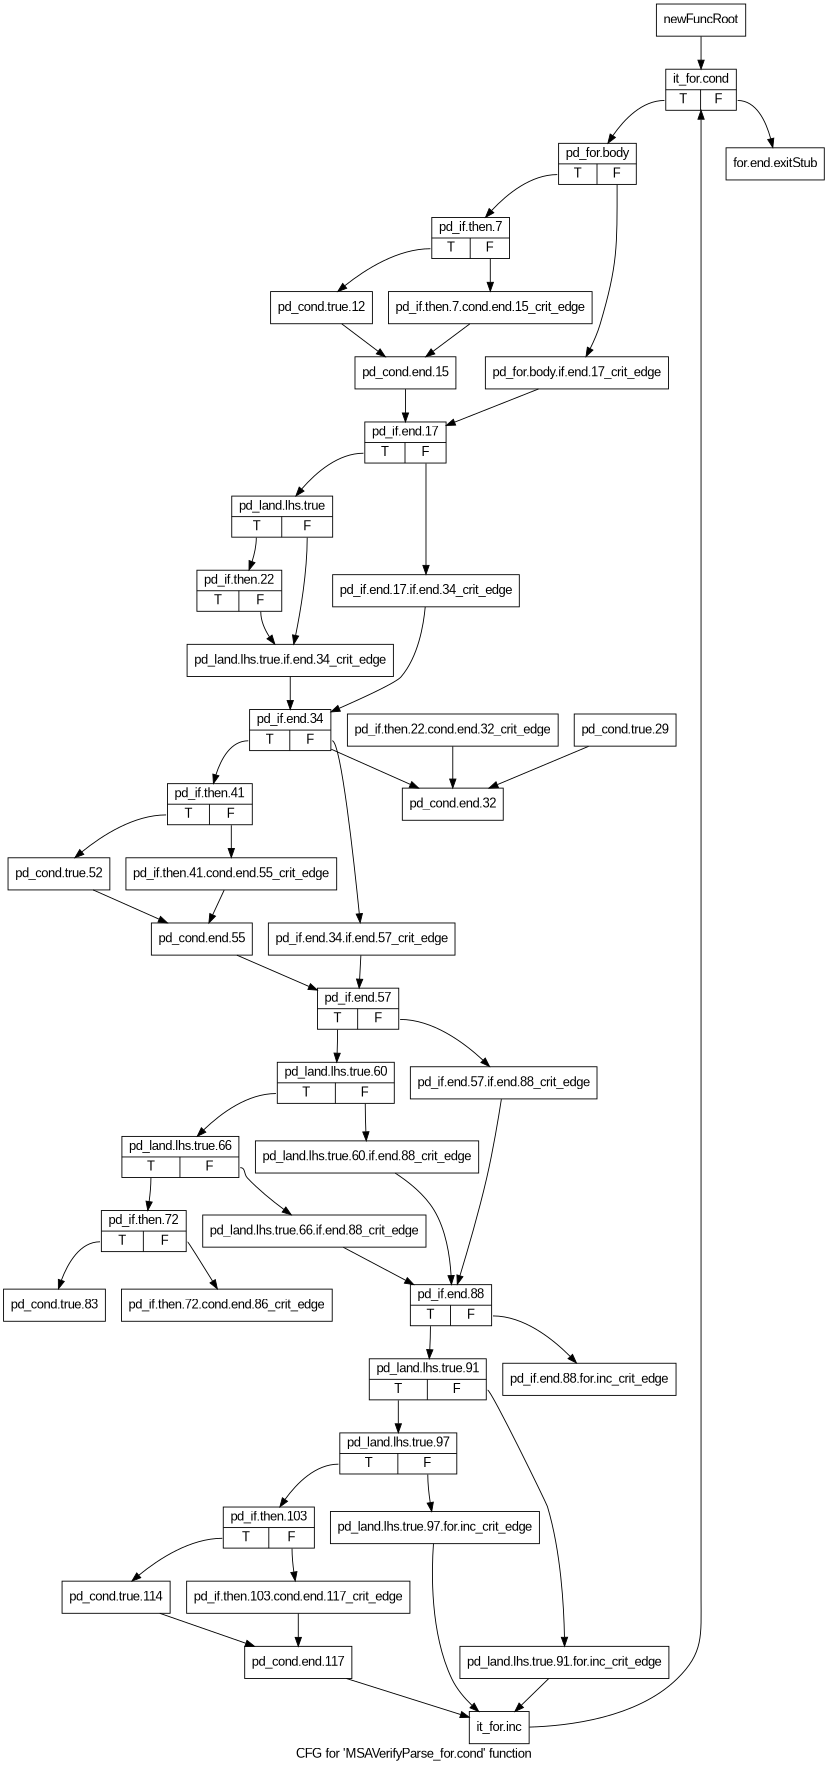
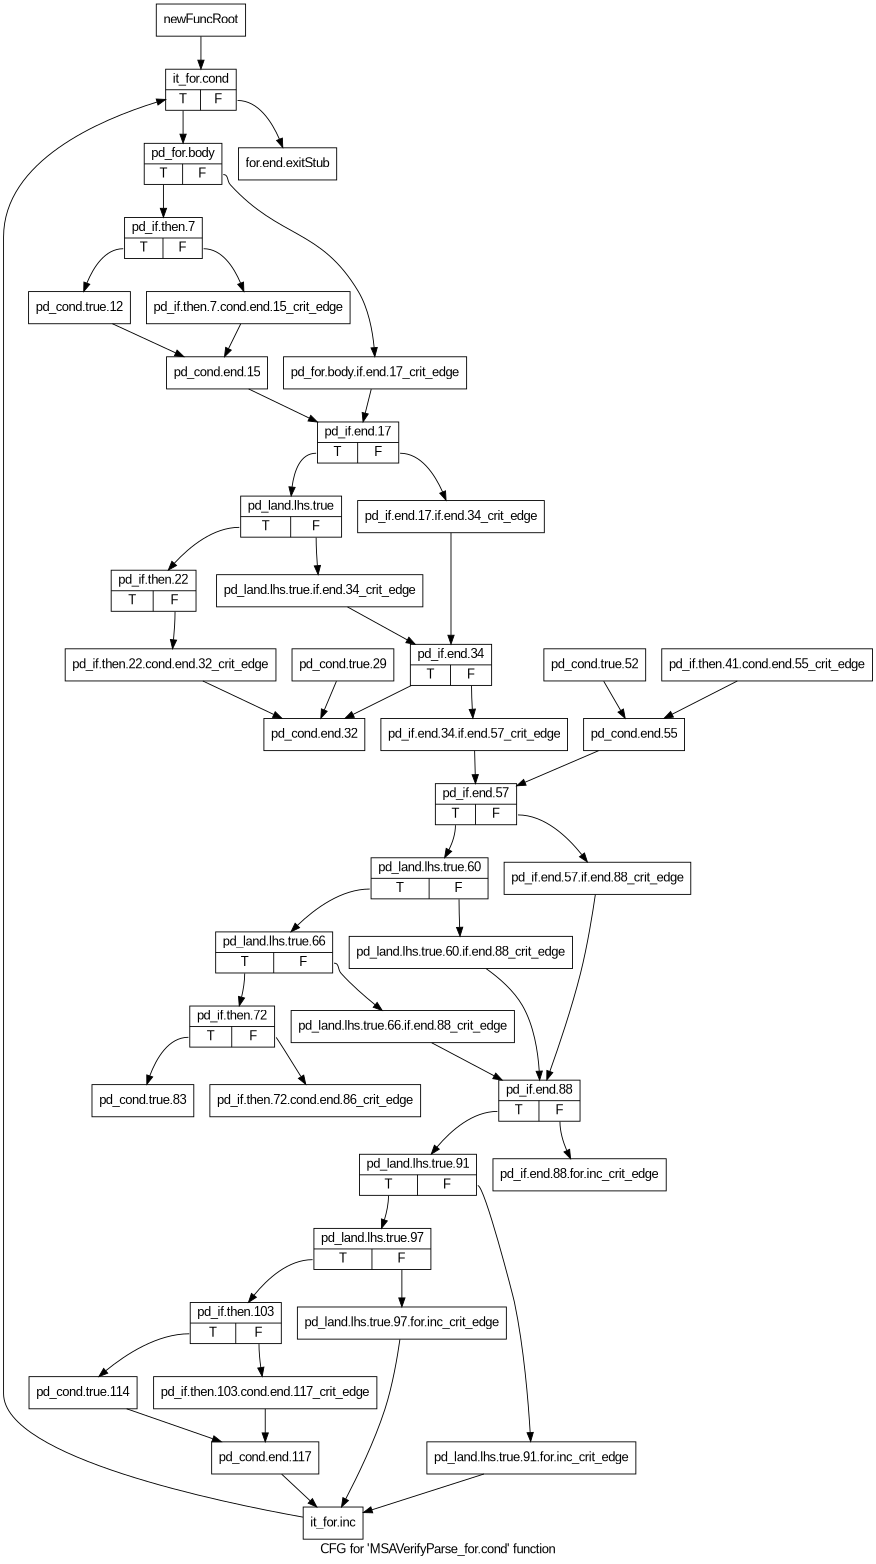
(263, 625) -> (175, 626)
(210, 804) -> none
